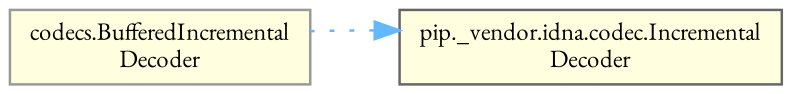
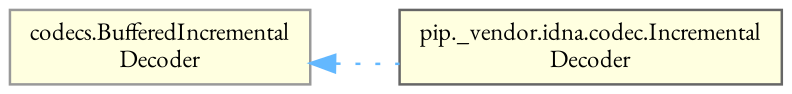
(342, 31) -> (368, 64)
